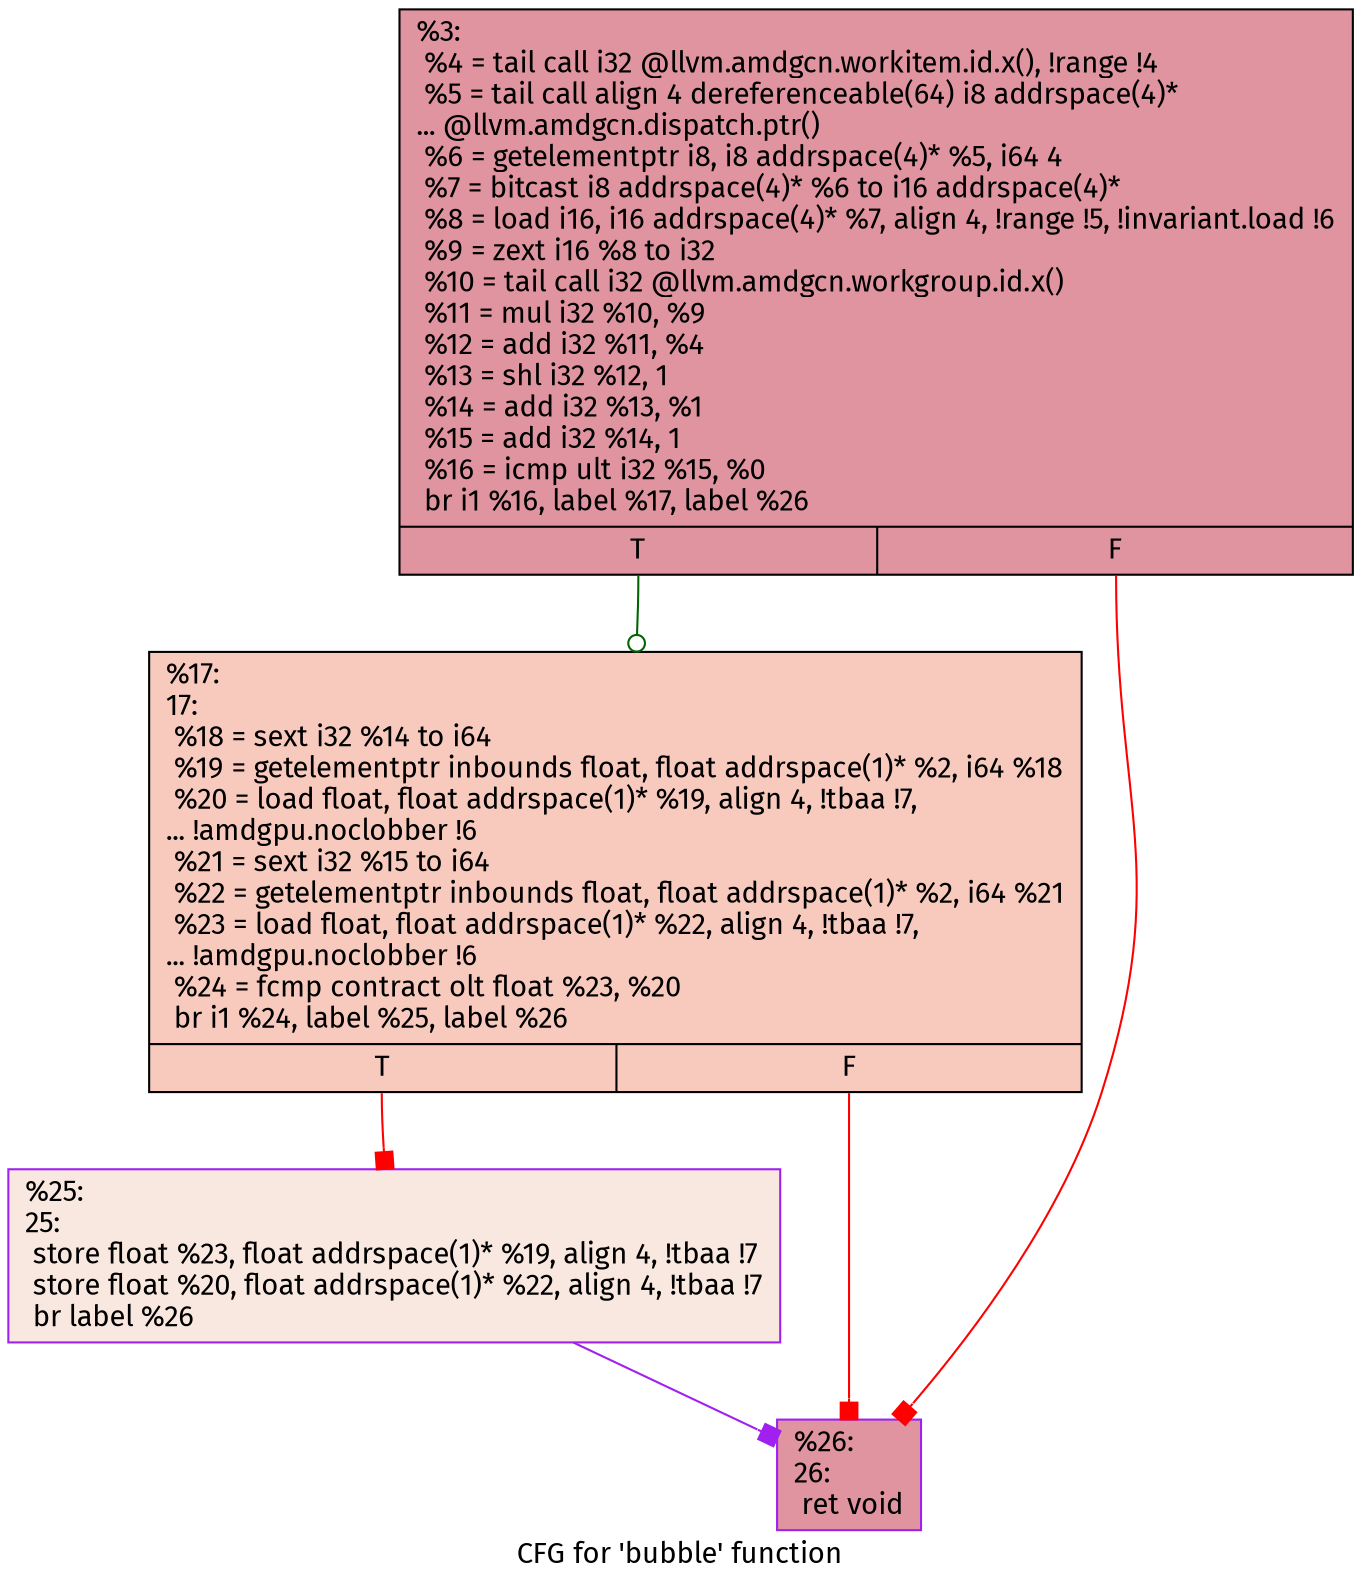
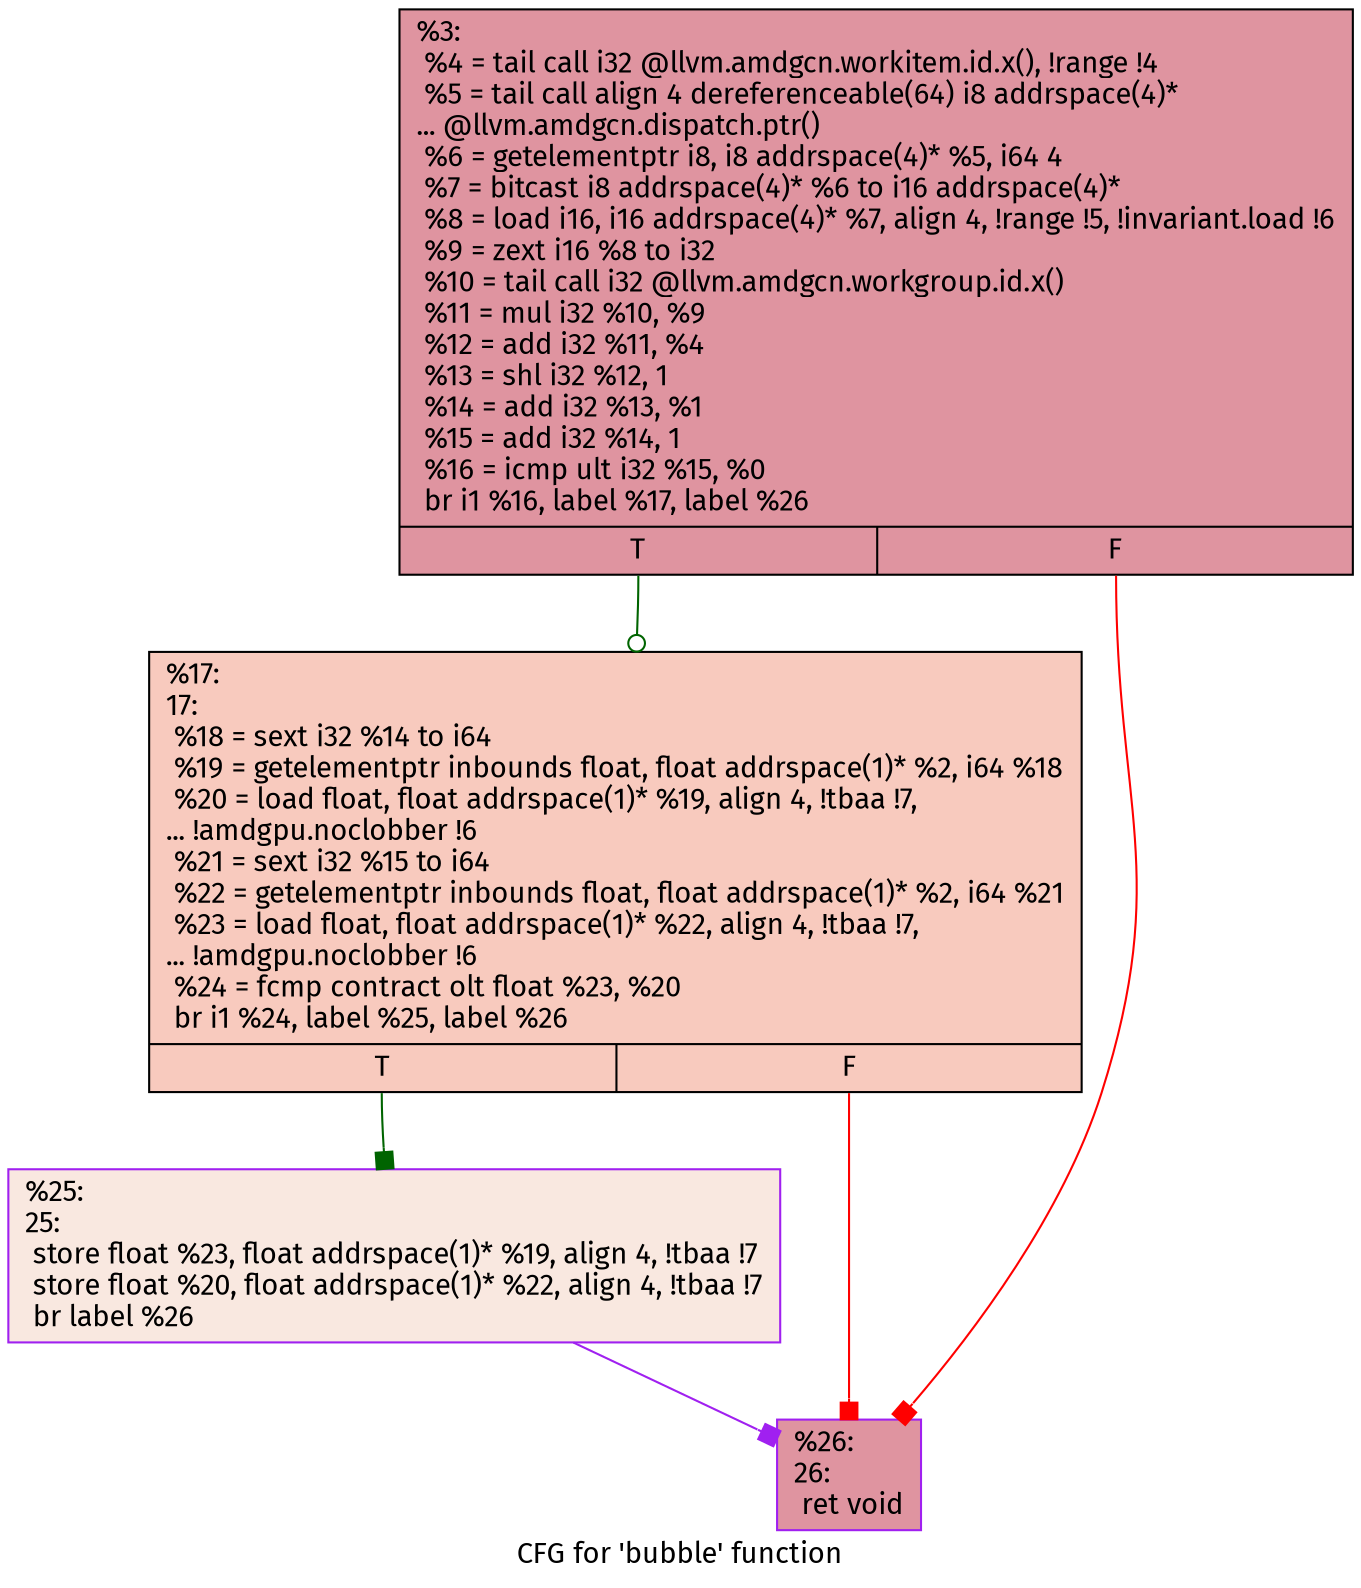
(382, 1120) -> (382, 1120)
